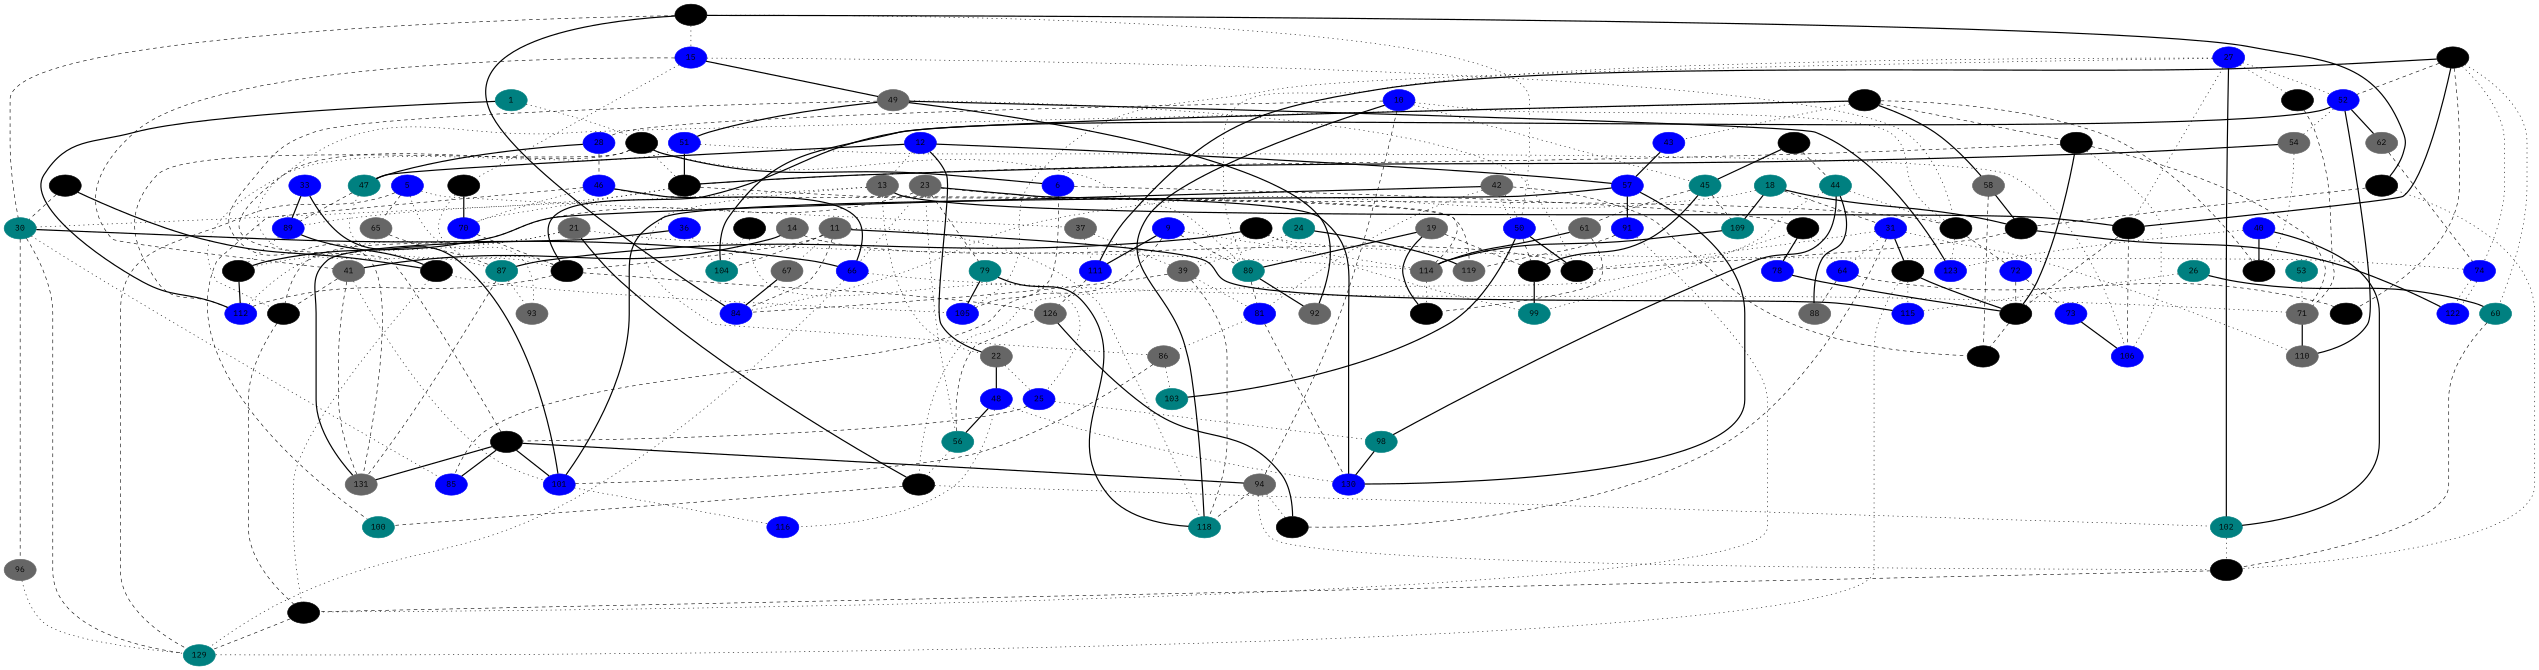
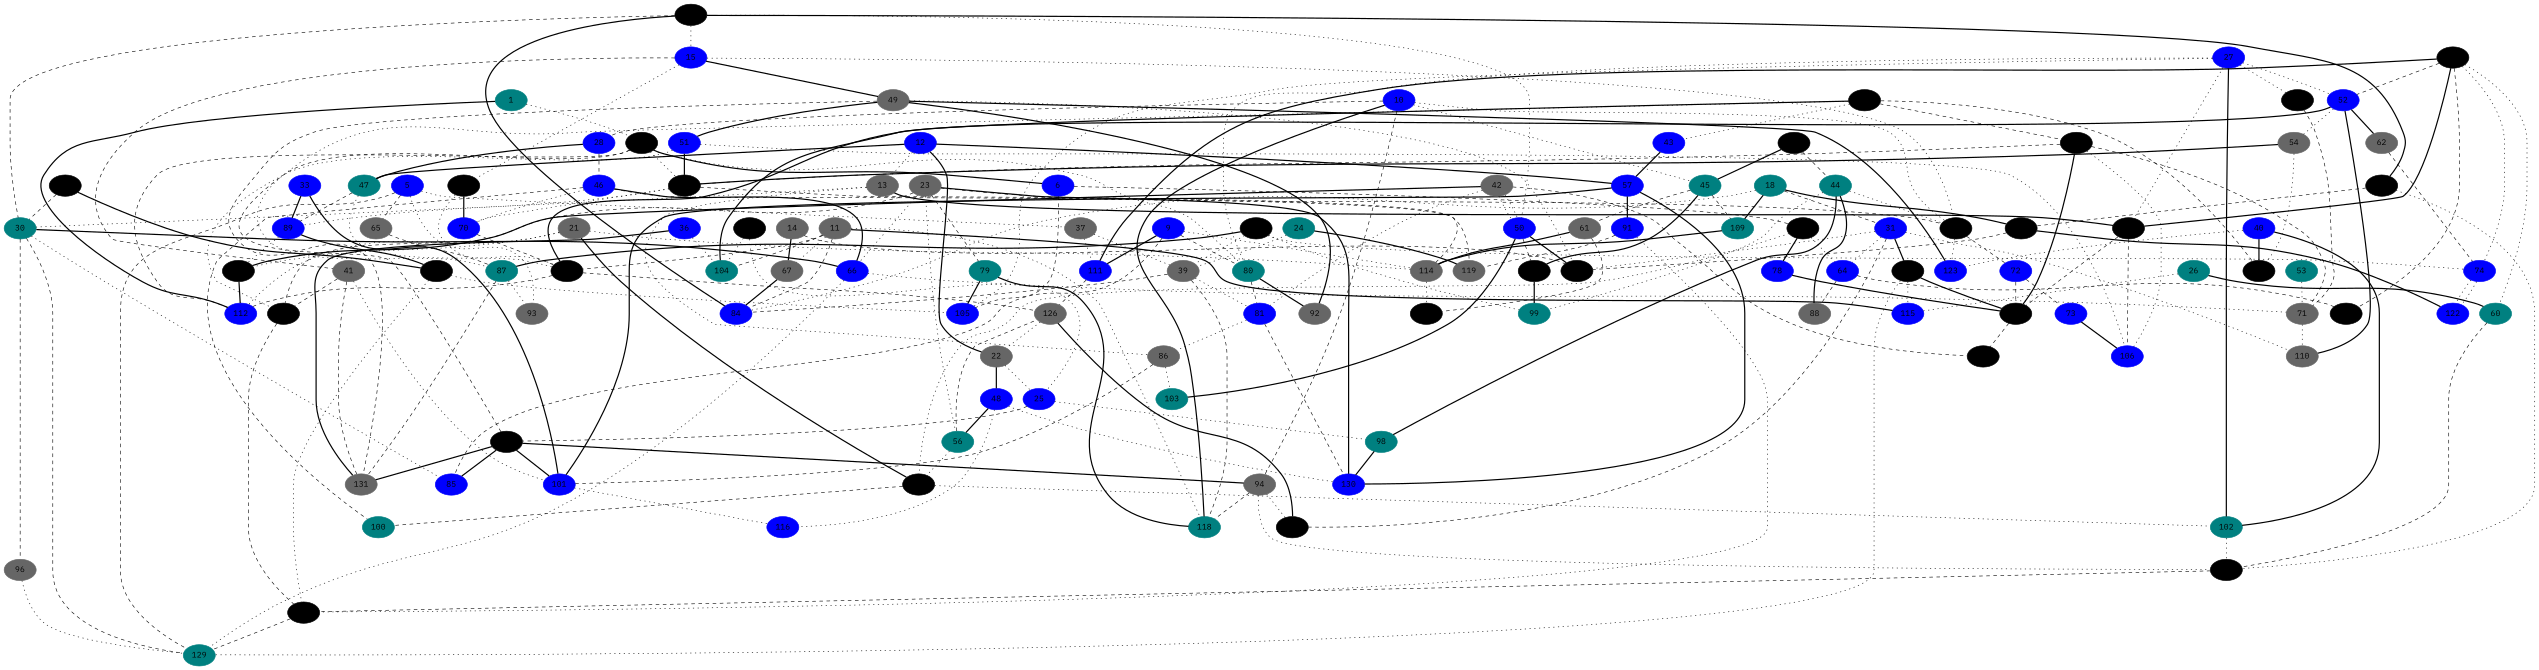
(1989, 186) -> none
(1432, 228) -> none
(604, 258) -> (789, 252)
(899, 286) -> (1023, 335)
(2302, 335) -> (2302, 335)
